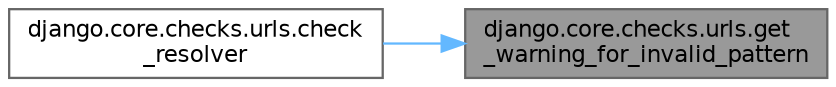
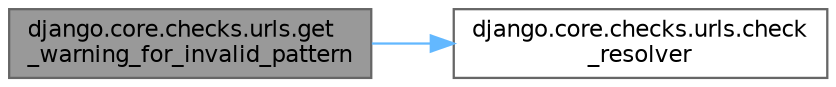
(412, 44) -> (401, 44)
